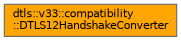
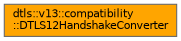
(90, 20) -> (90, 20)
